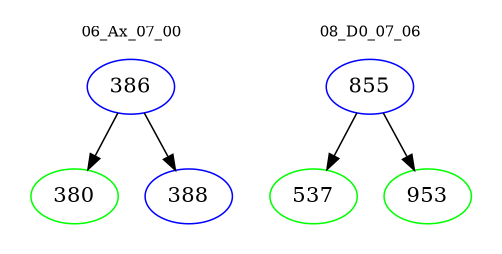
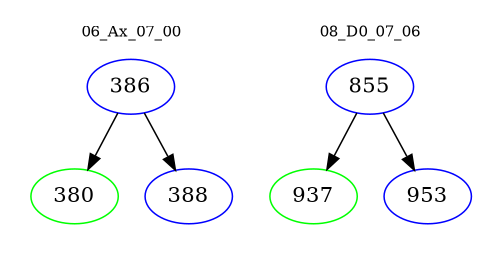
(314, 196) -> (314, 196)
(428, 196) -> (428, 196)
